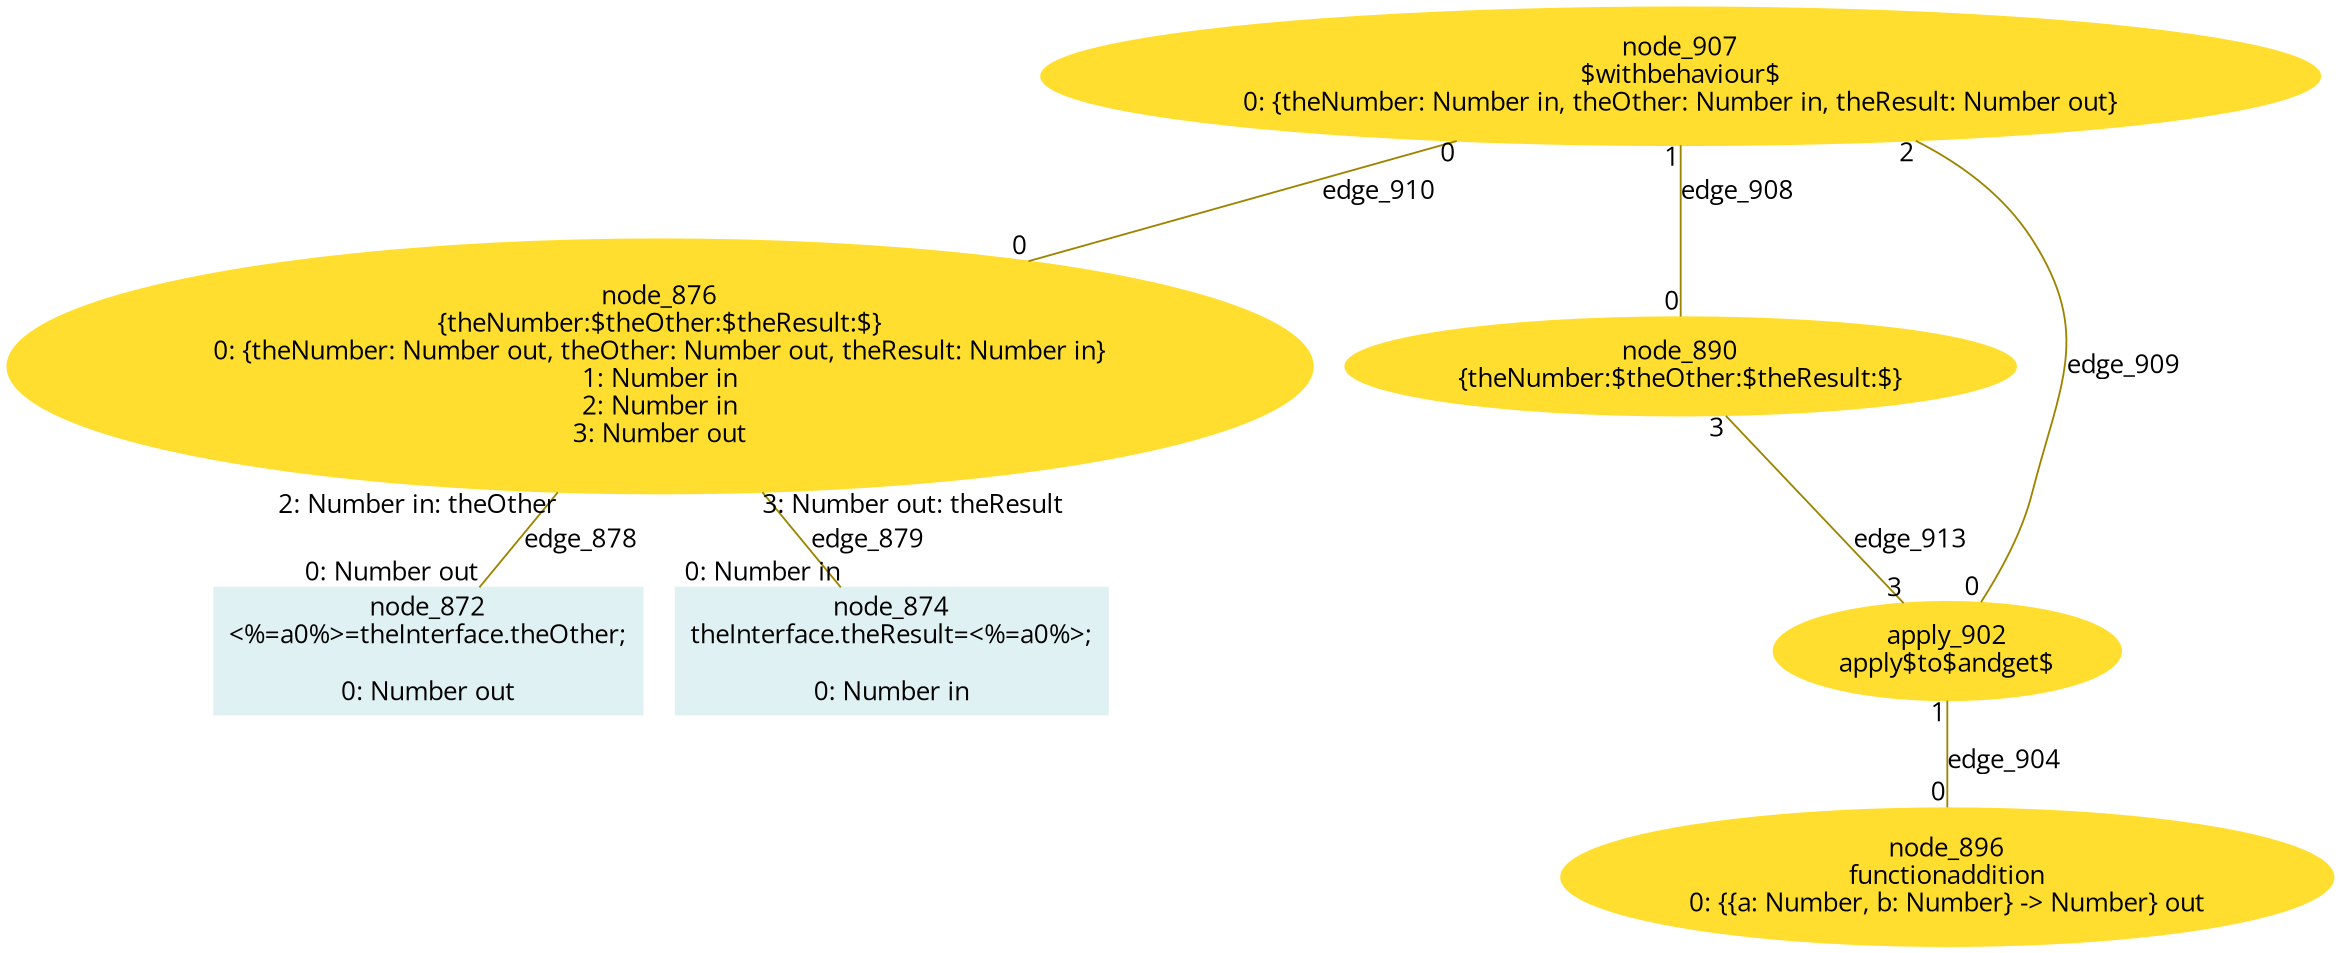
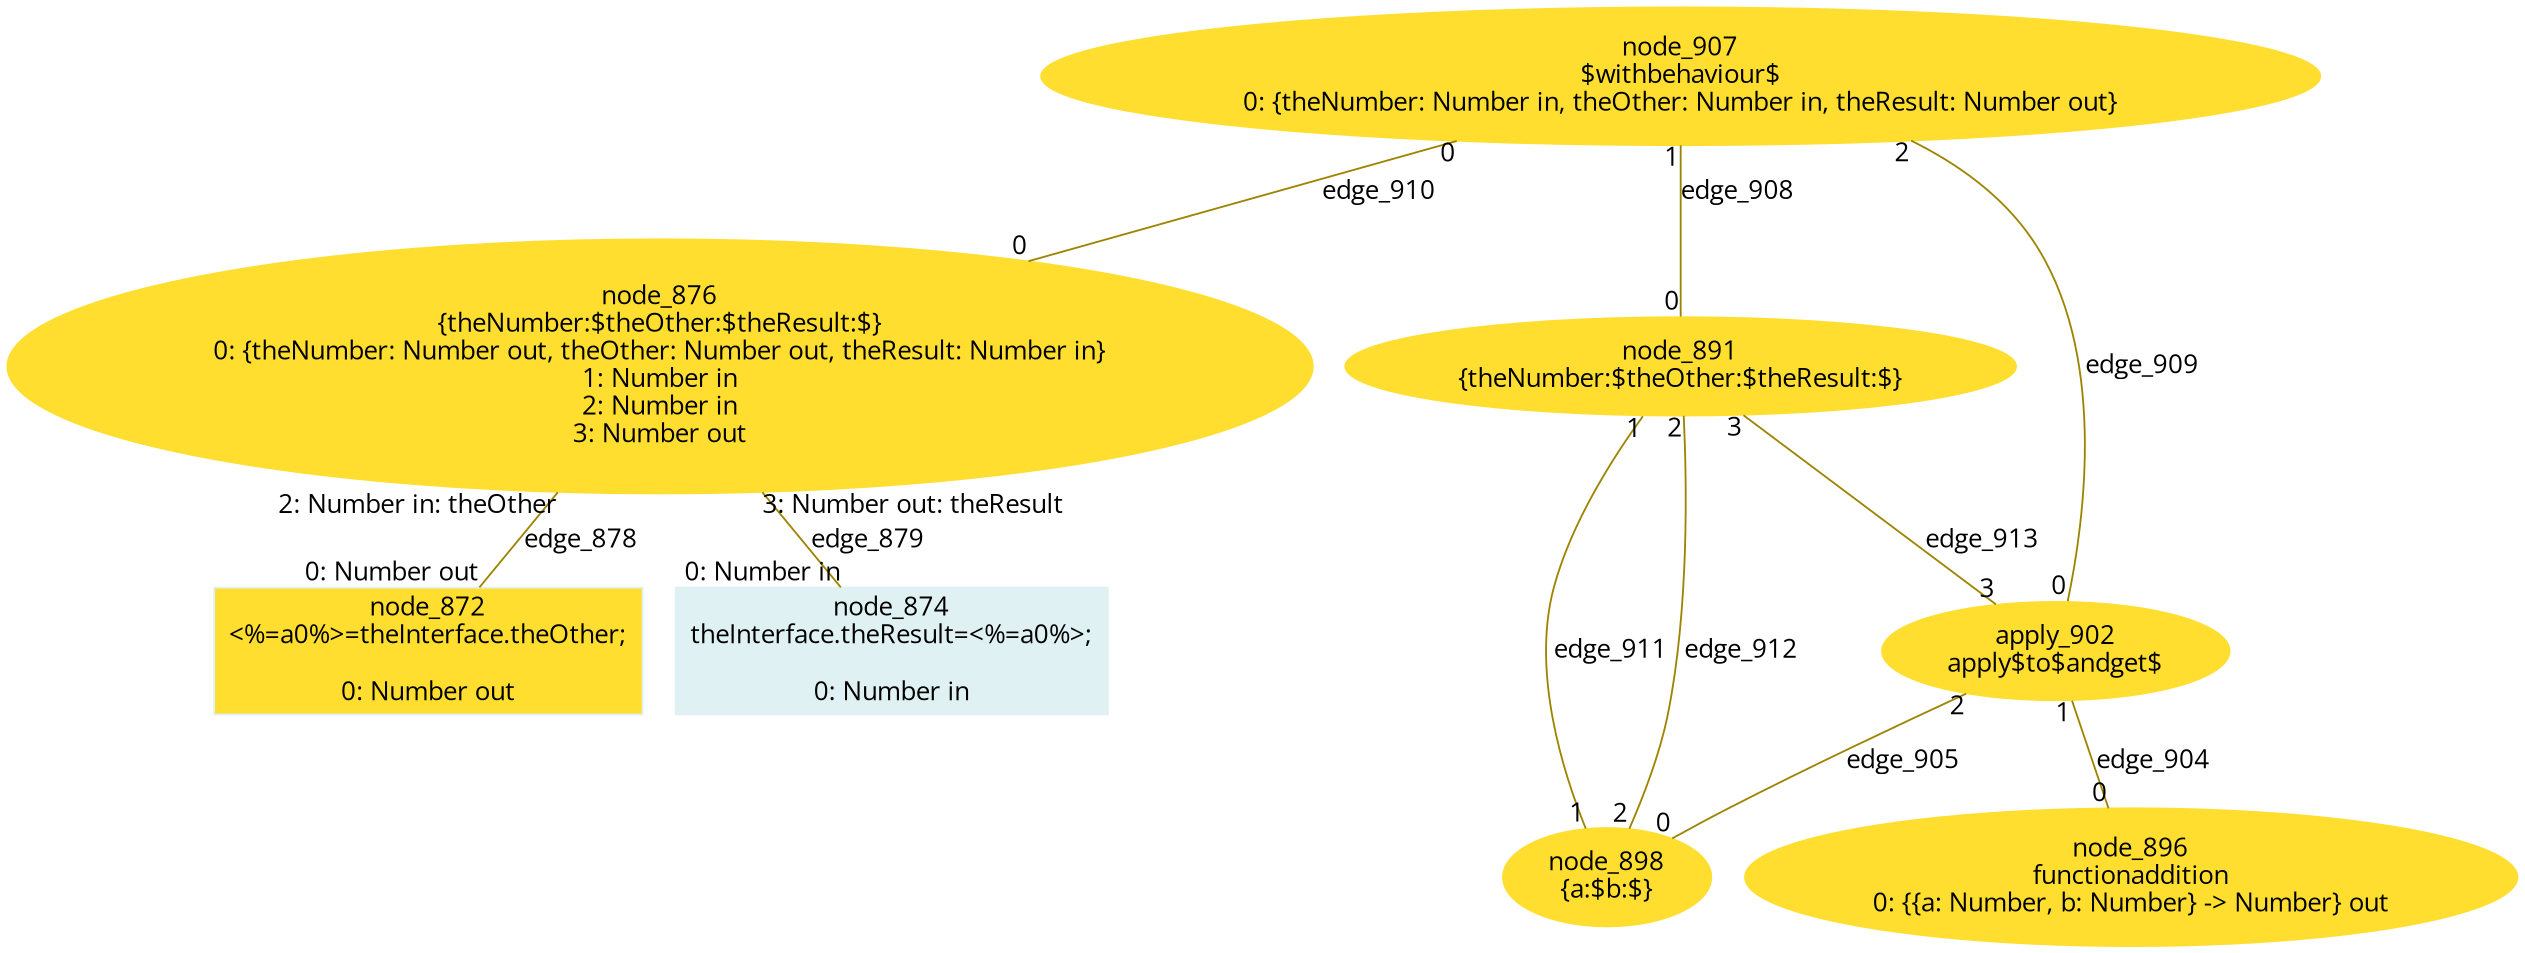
(1681, 366) -> (1681, 366)
(428, 651) -> (428, 651)
none -> (1607, 877)
